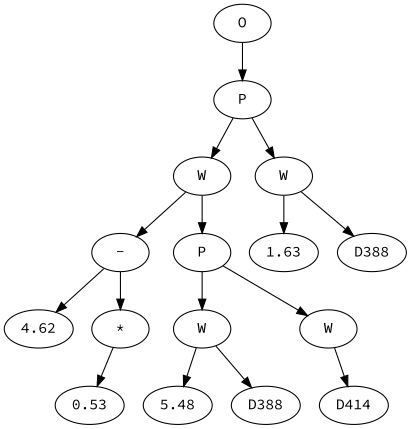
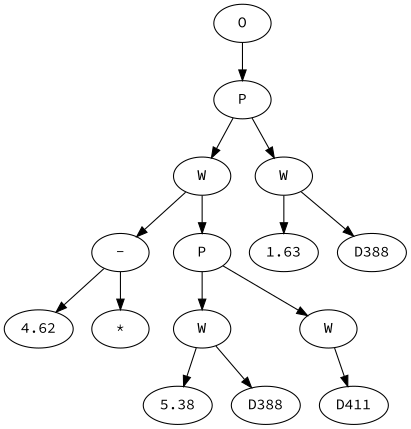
(90, 405) -> none
(178, 405) -> (178, 405)
(354, 405) -> (354, 405)
